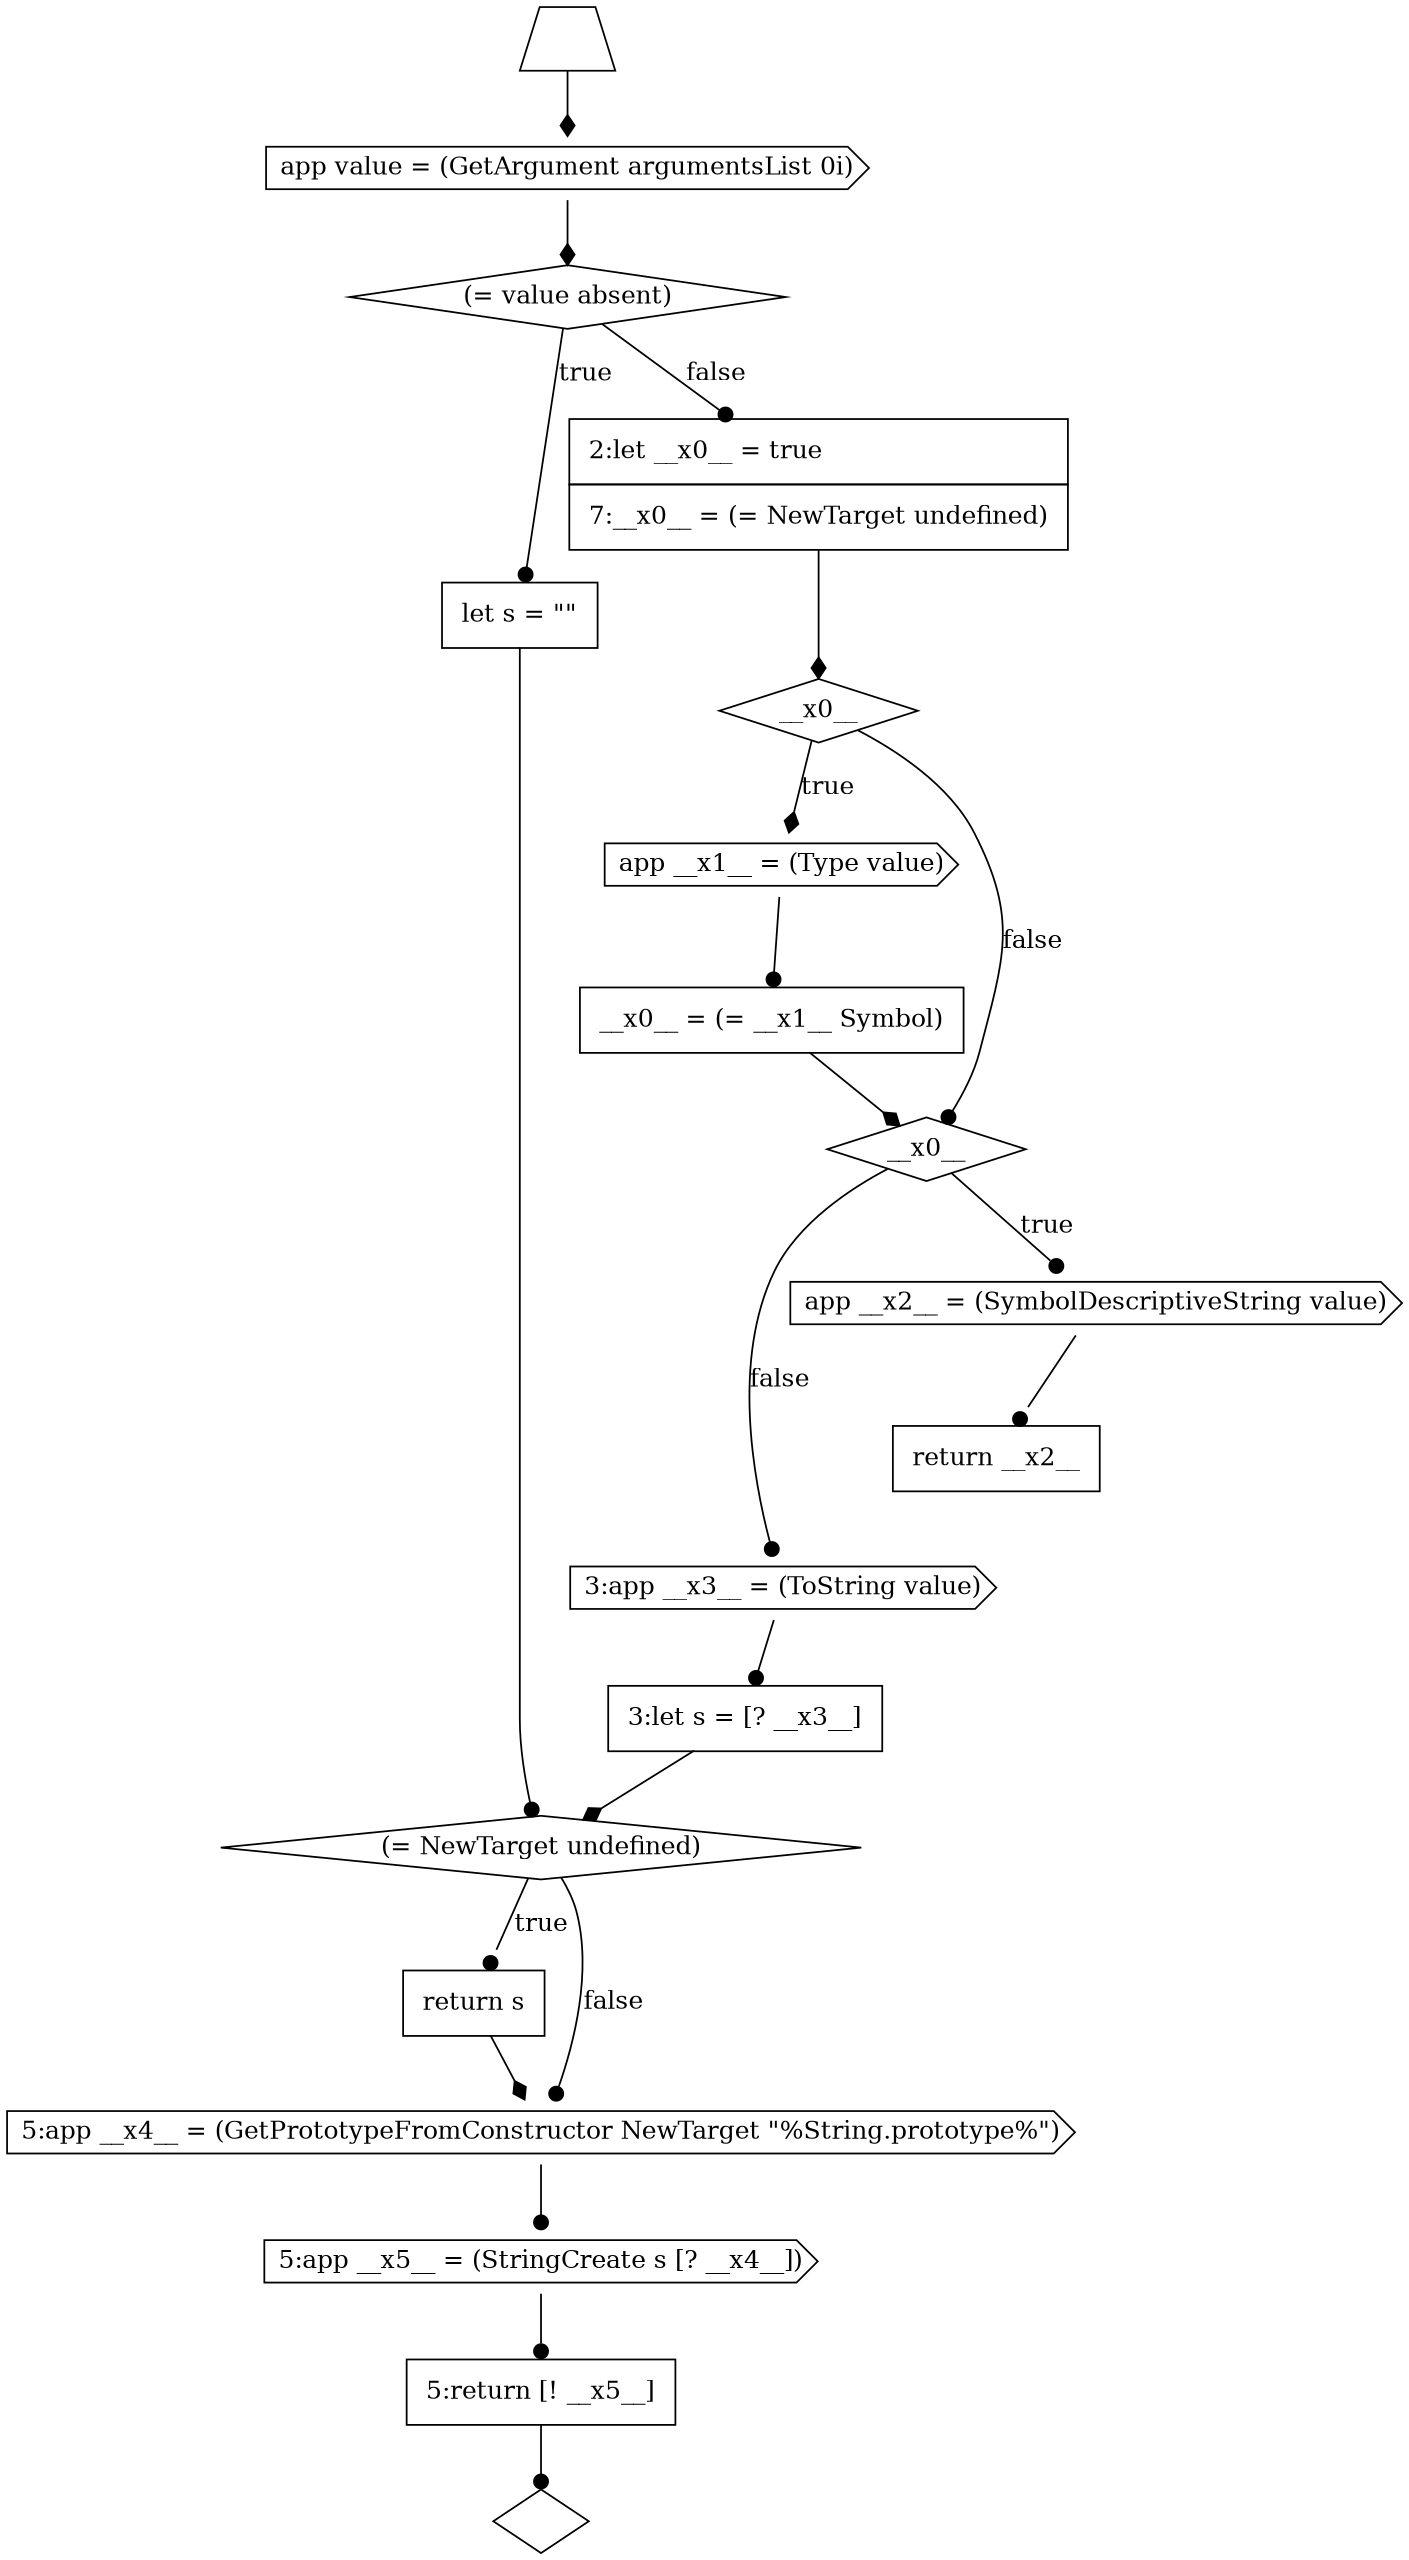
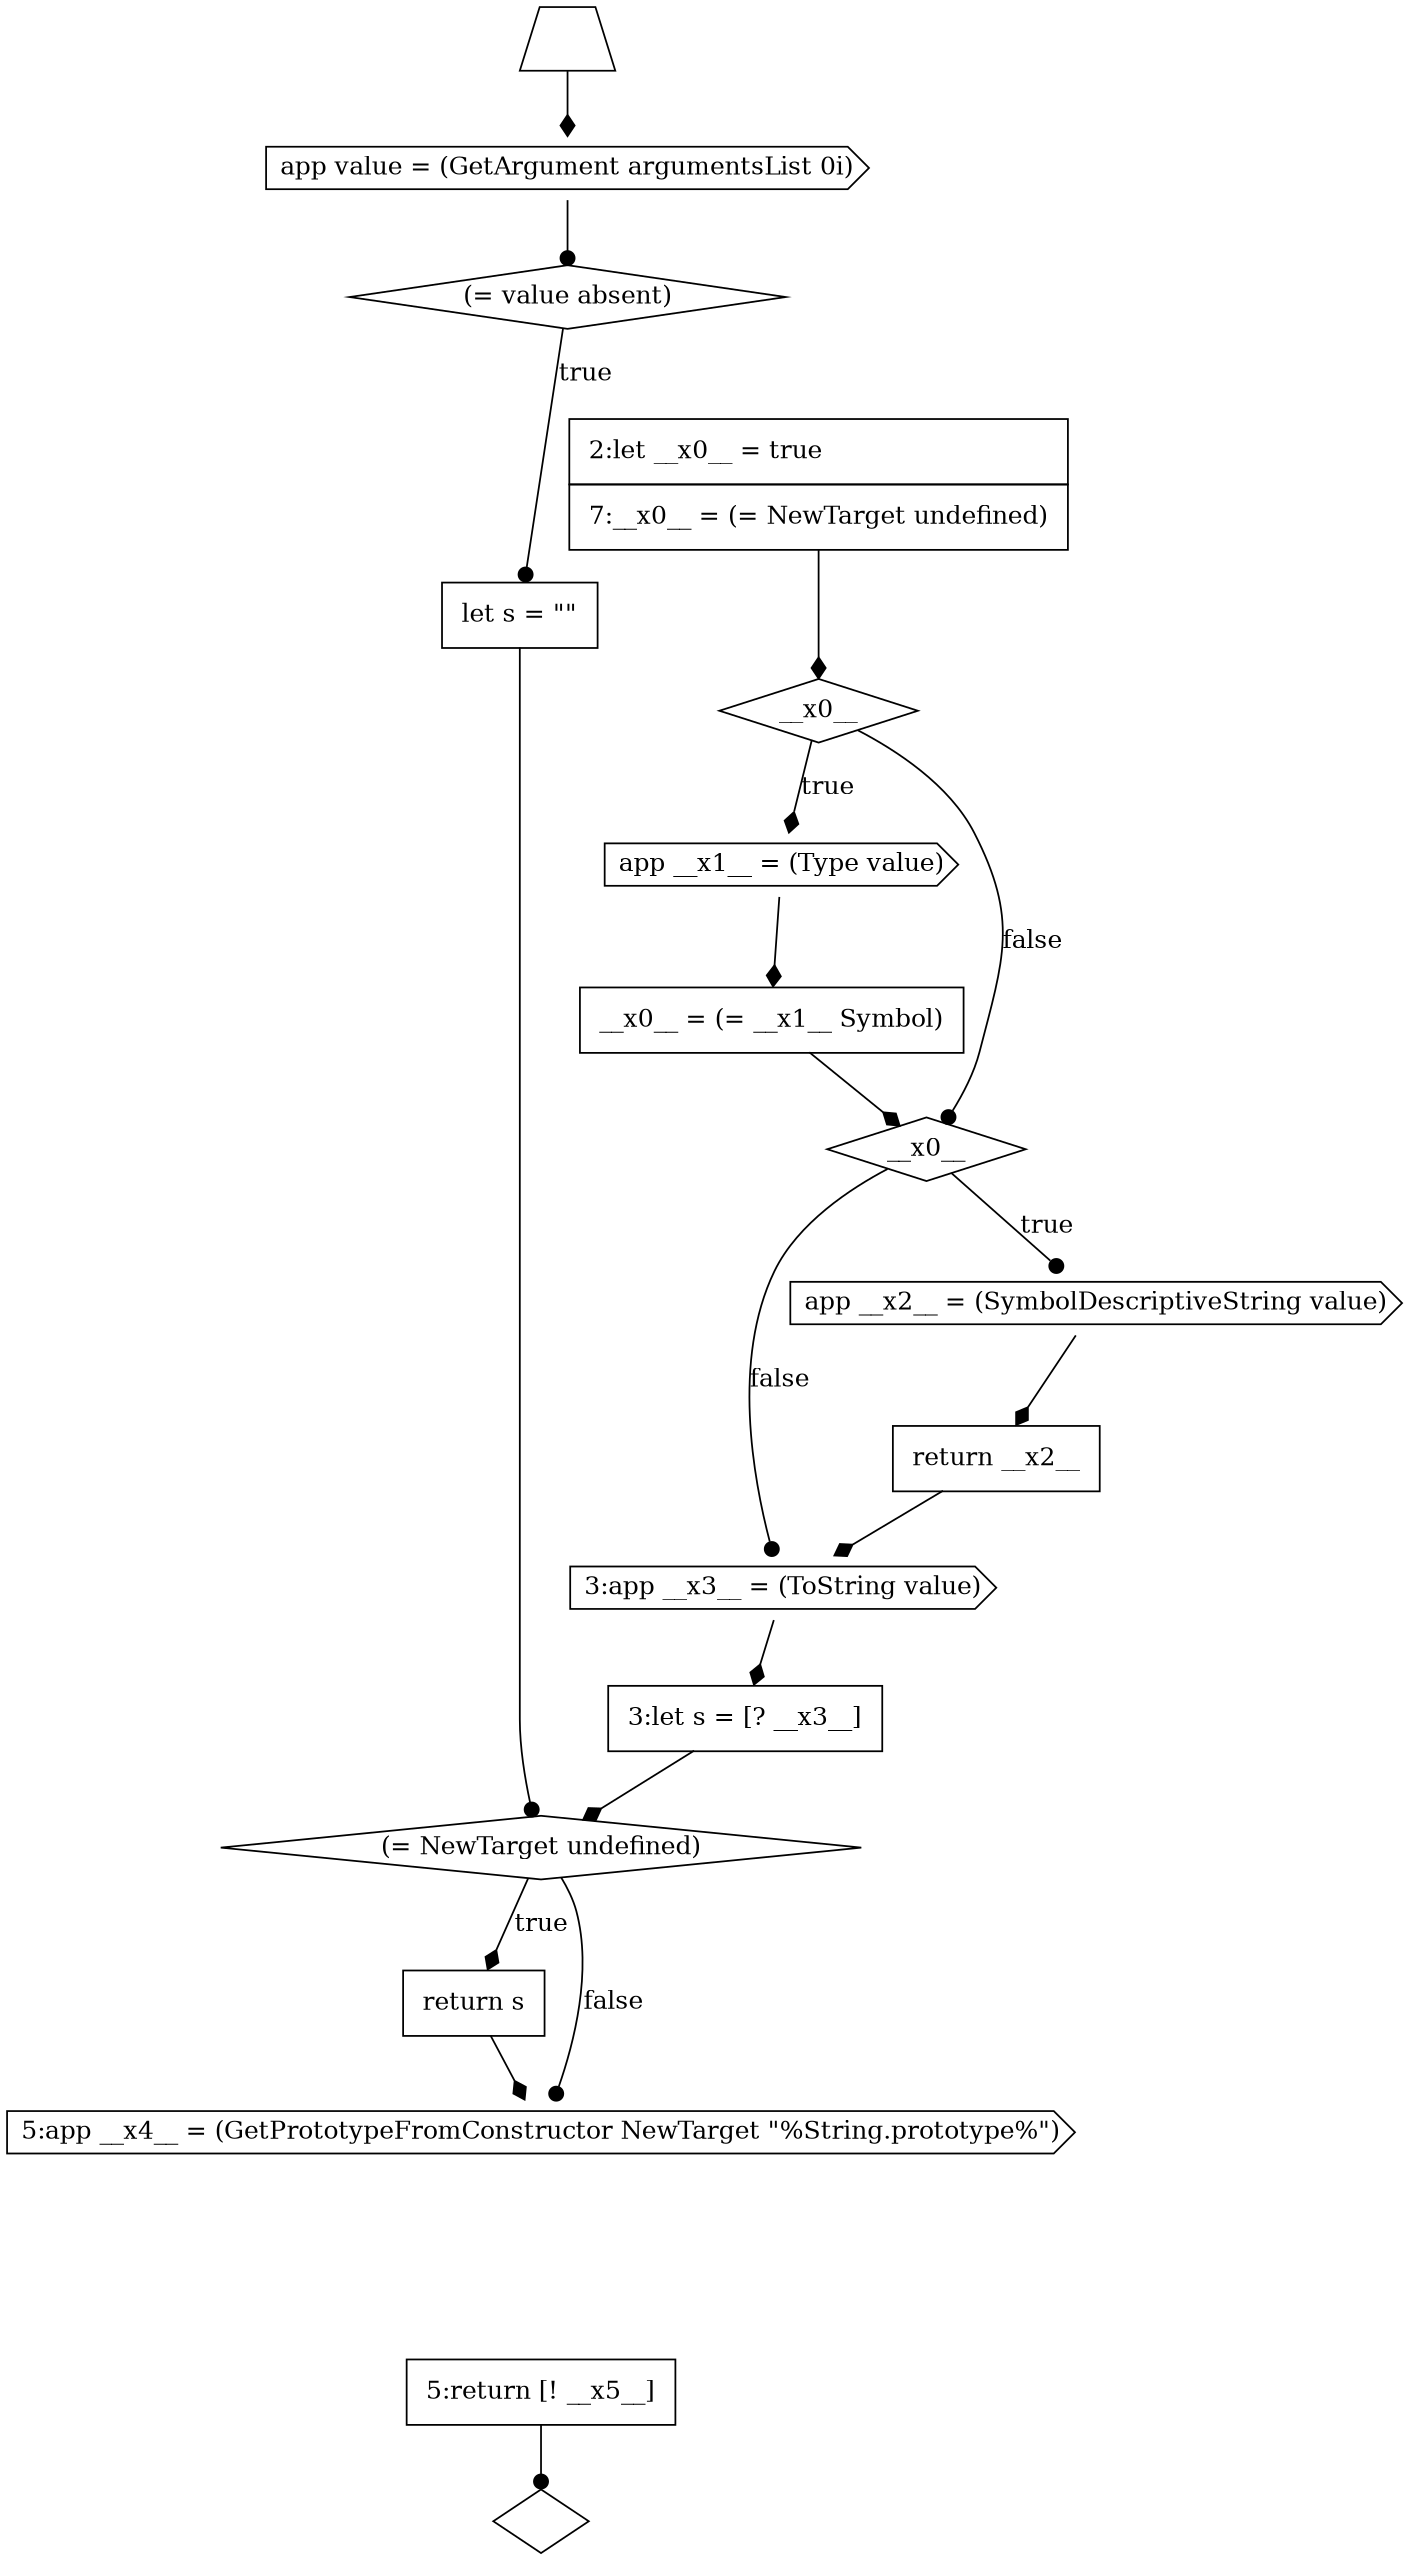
(568, 226) -> (568, 226)
(661, 367) -> none
(777, 935) -> (777, 935)
(1052, 1371) -> (1052, 1371)
none -> (898, 1518)
(766, 1646) -> (766, 1646)
(512, 1914) -> (512, 1914)
(541, 2261) -> none
